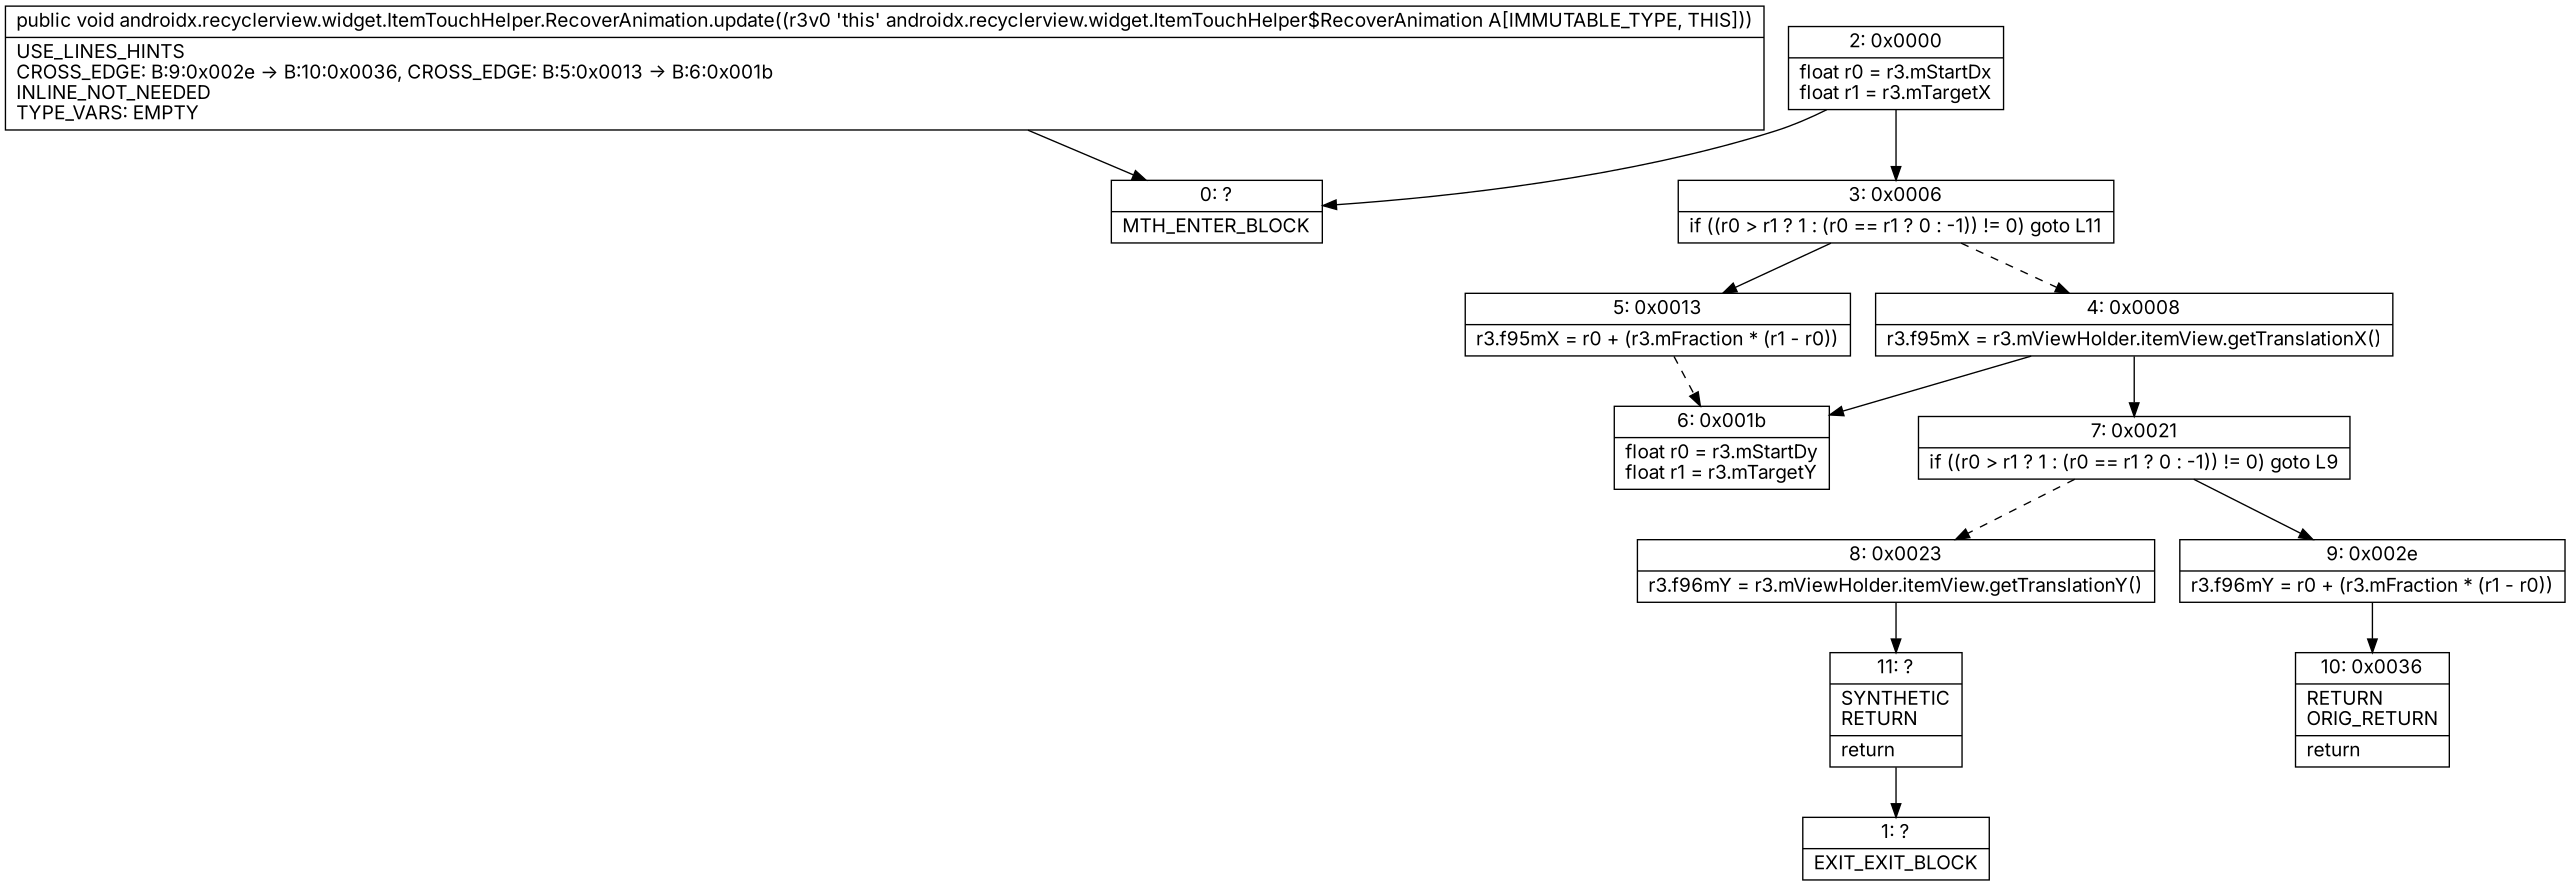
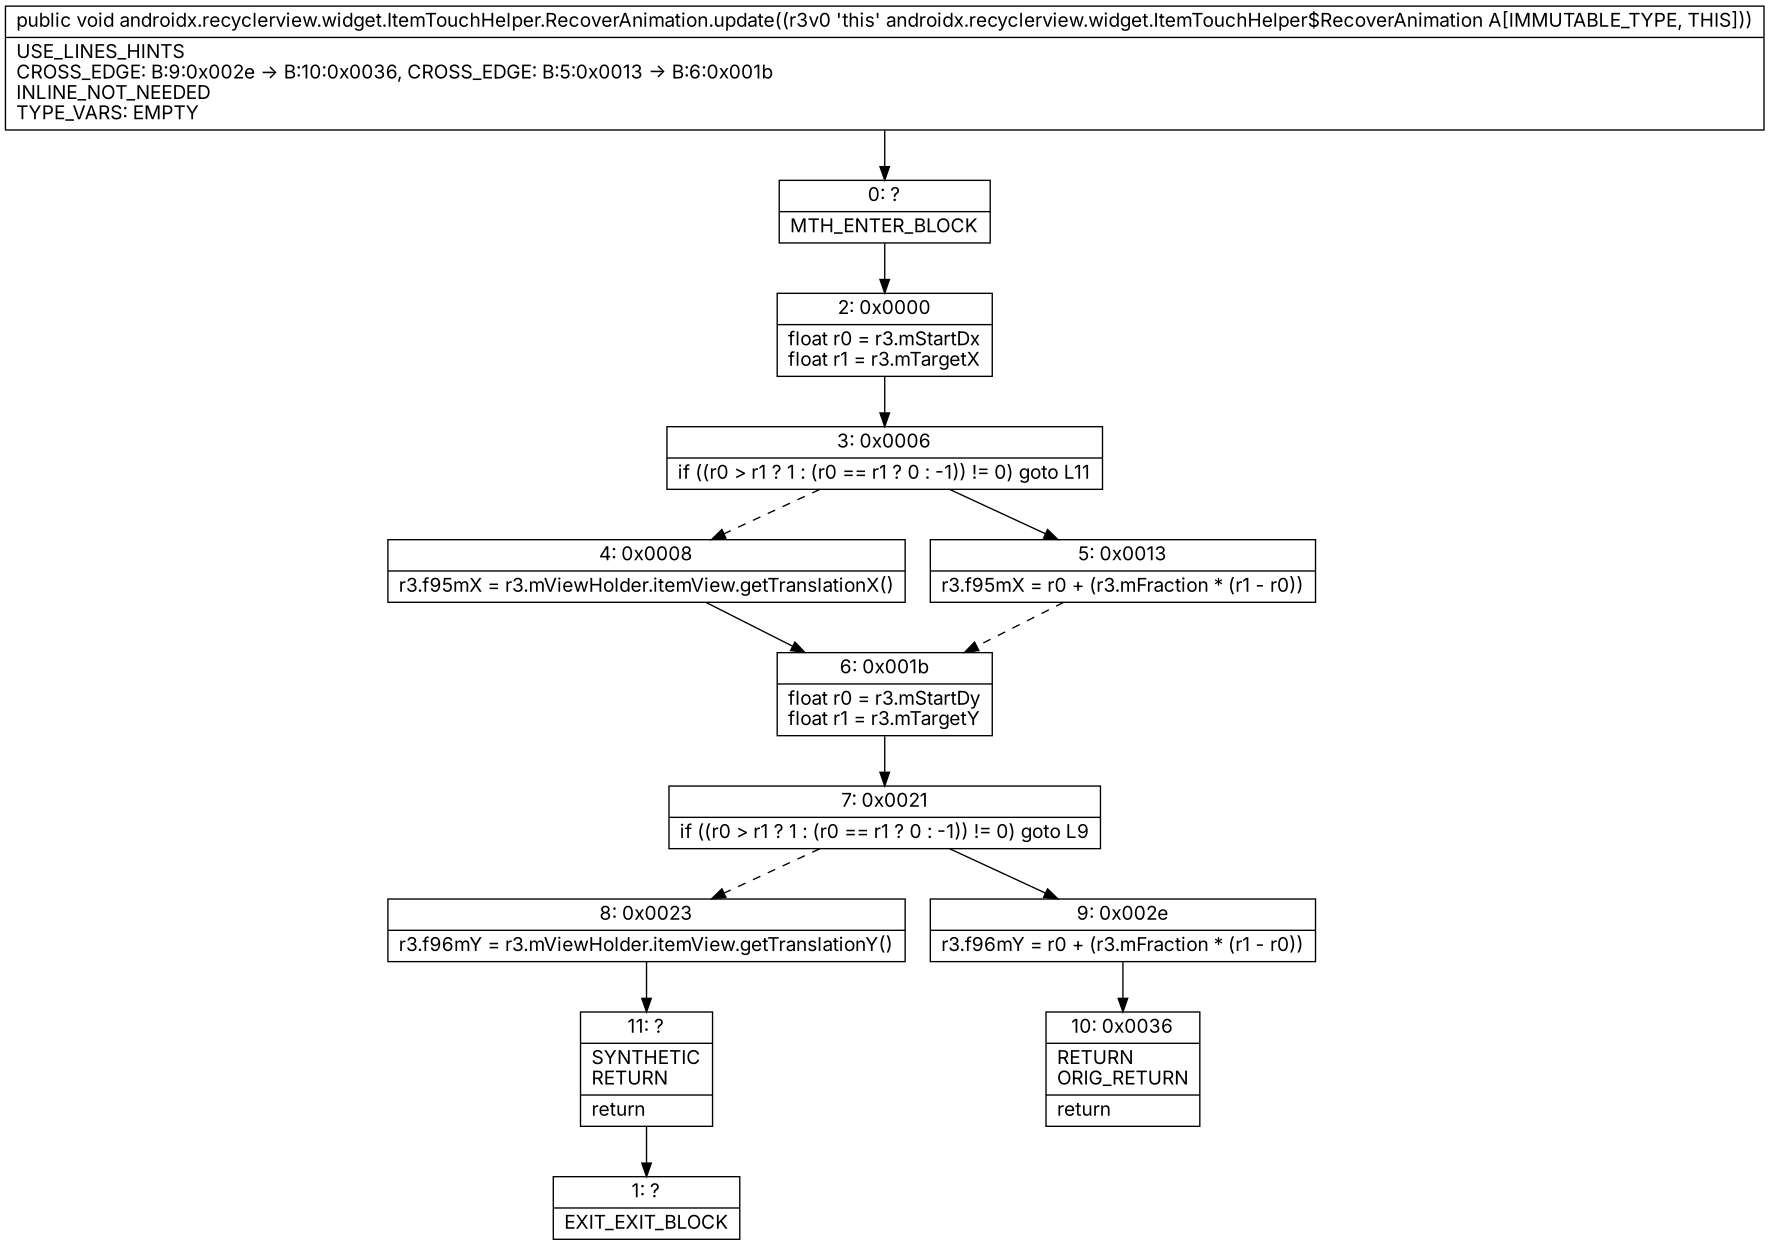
(1585, 175) -> (885, 261)
(2134, 379) -> (885, 754)
